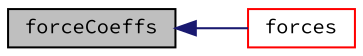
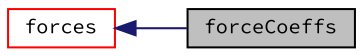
(222, 28) -> (161, 28)
